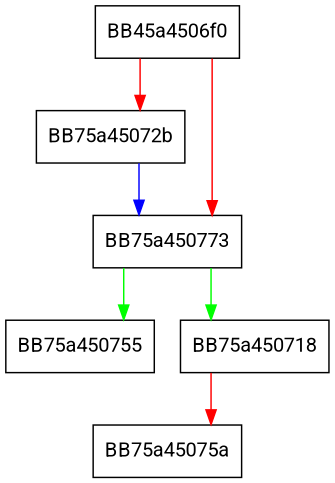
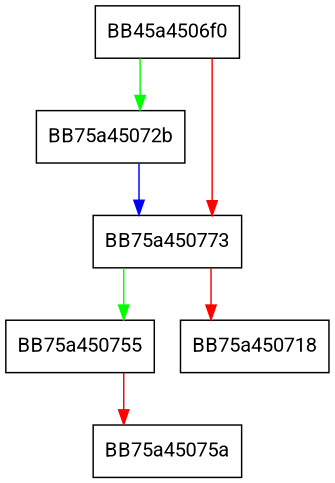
(140, 77) -> (140, 77)
(211, 287) -> (211, 287)
(211, 391) -> (124, 391)
